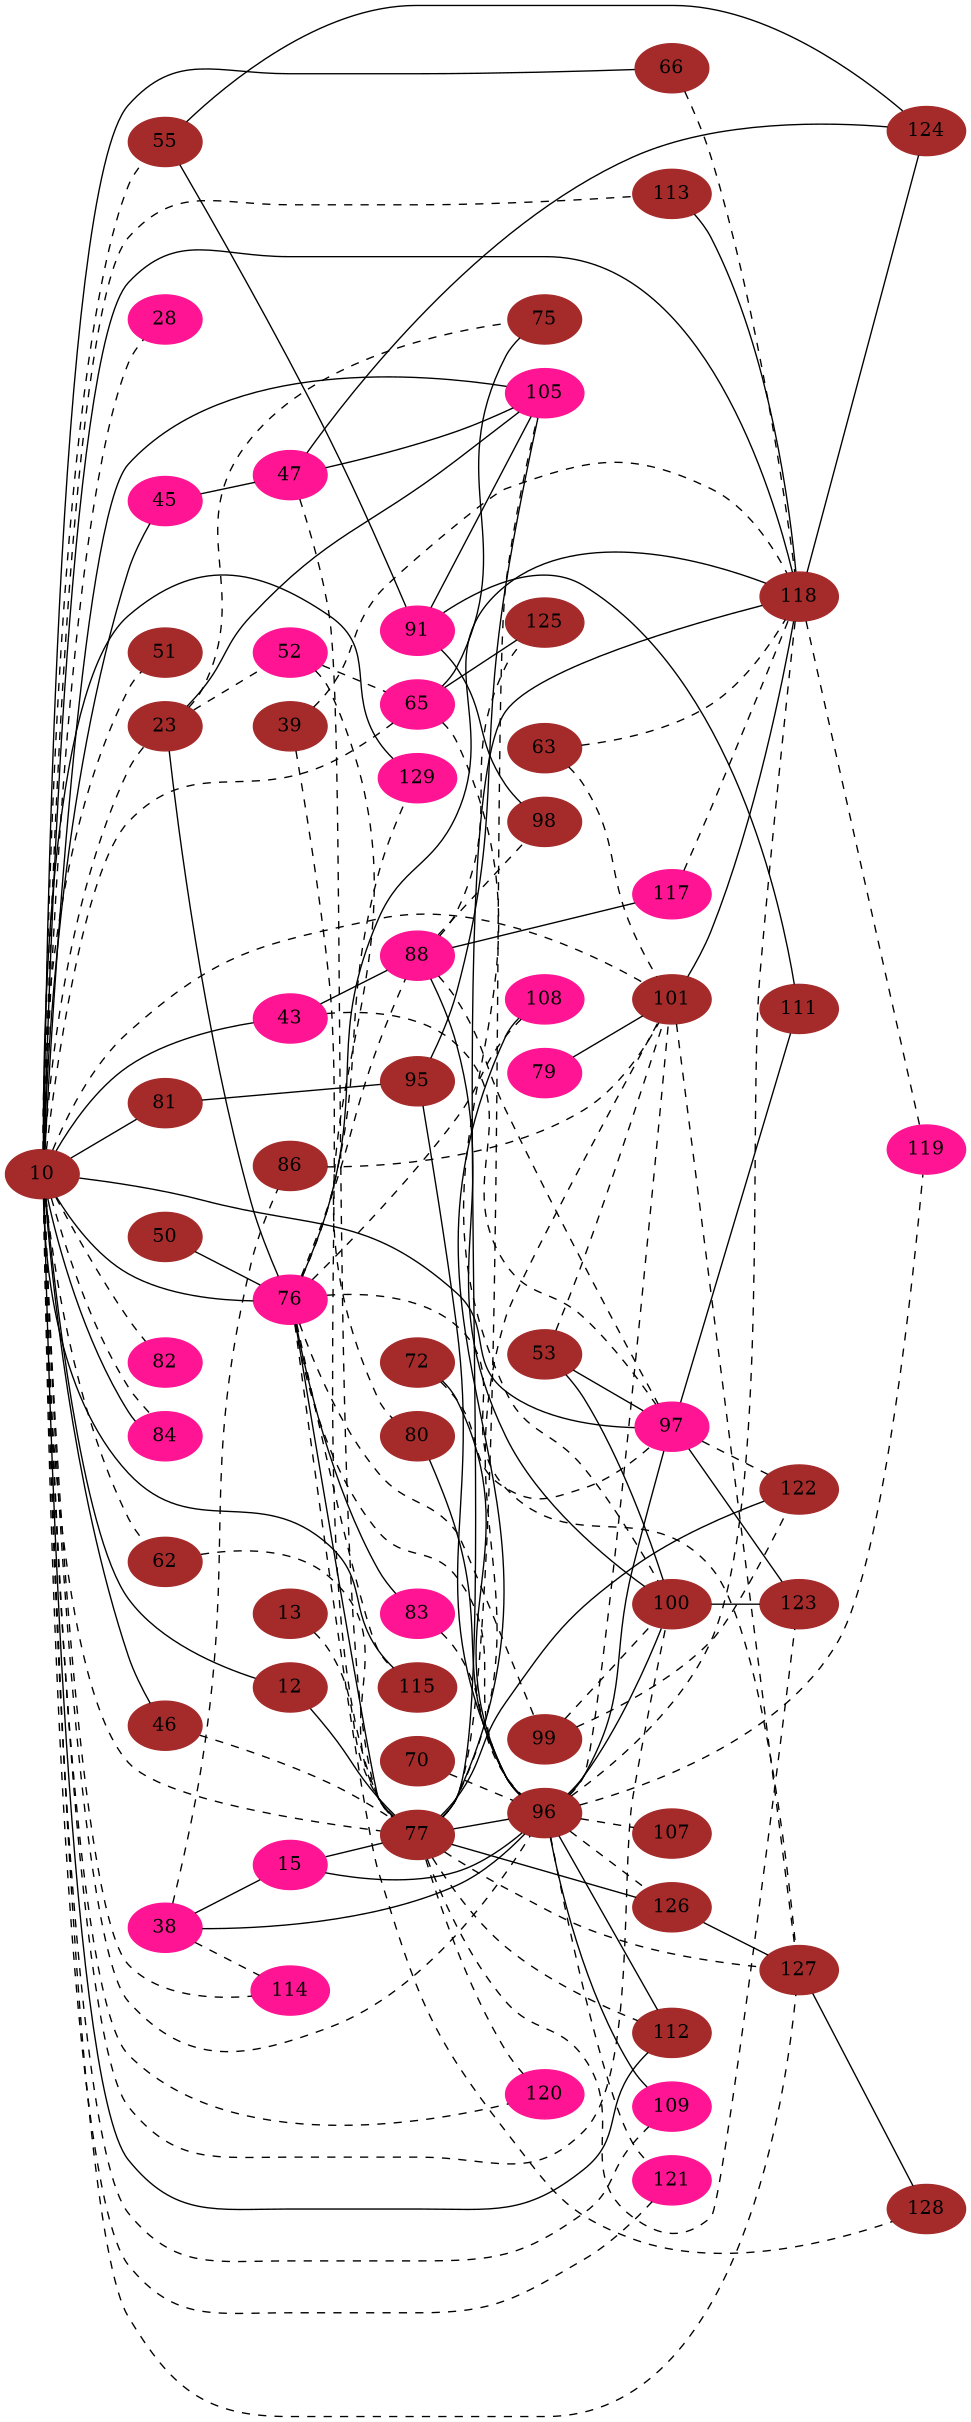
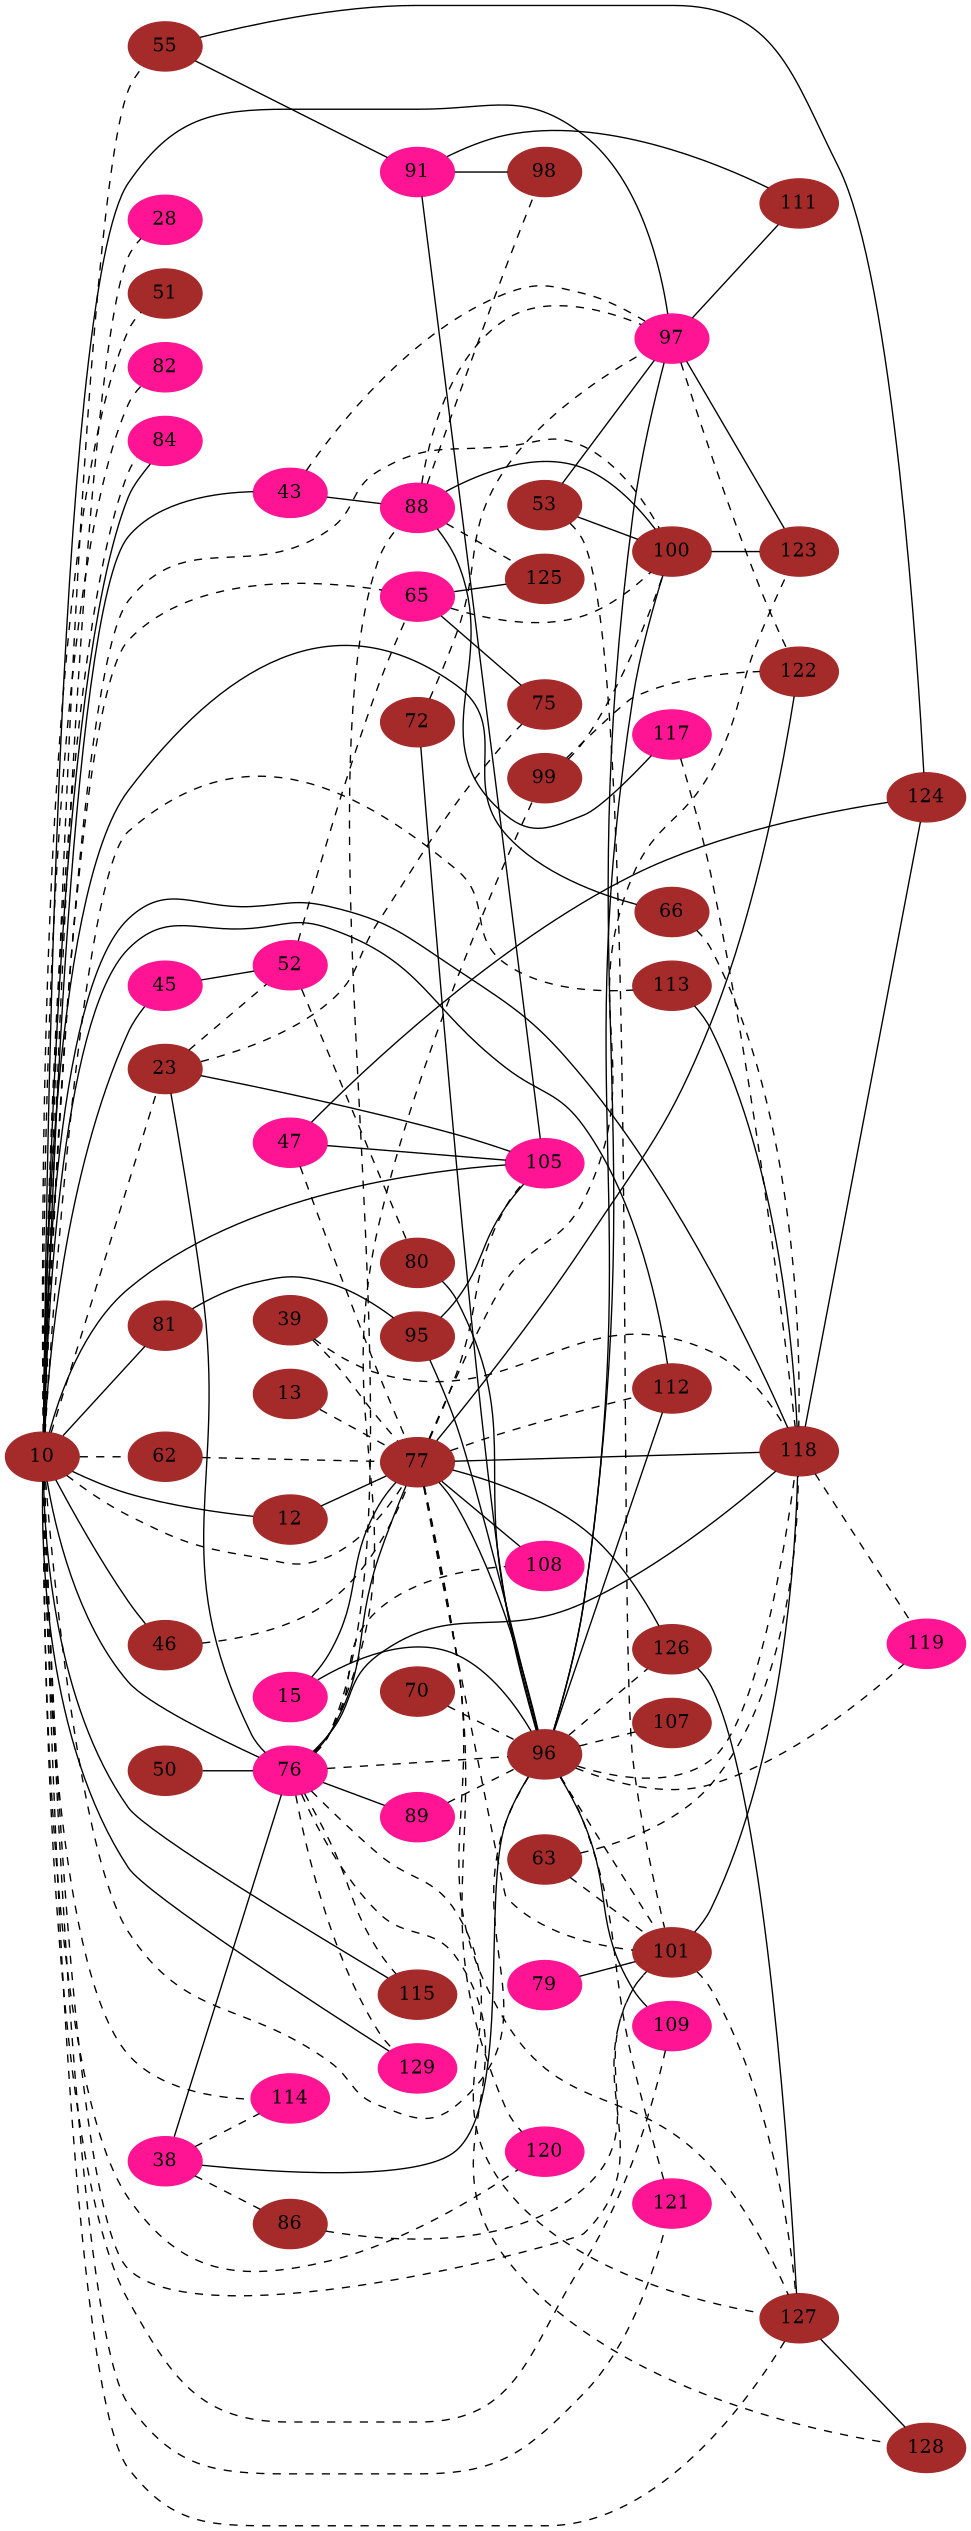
(235, 487) -> (228, 975)
(417, 1614) -> (417, 1817)
(228, 1896) -> (228, 1966)
